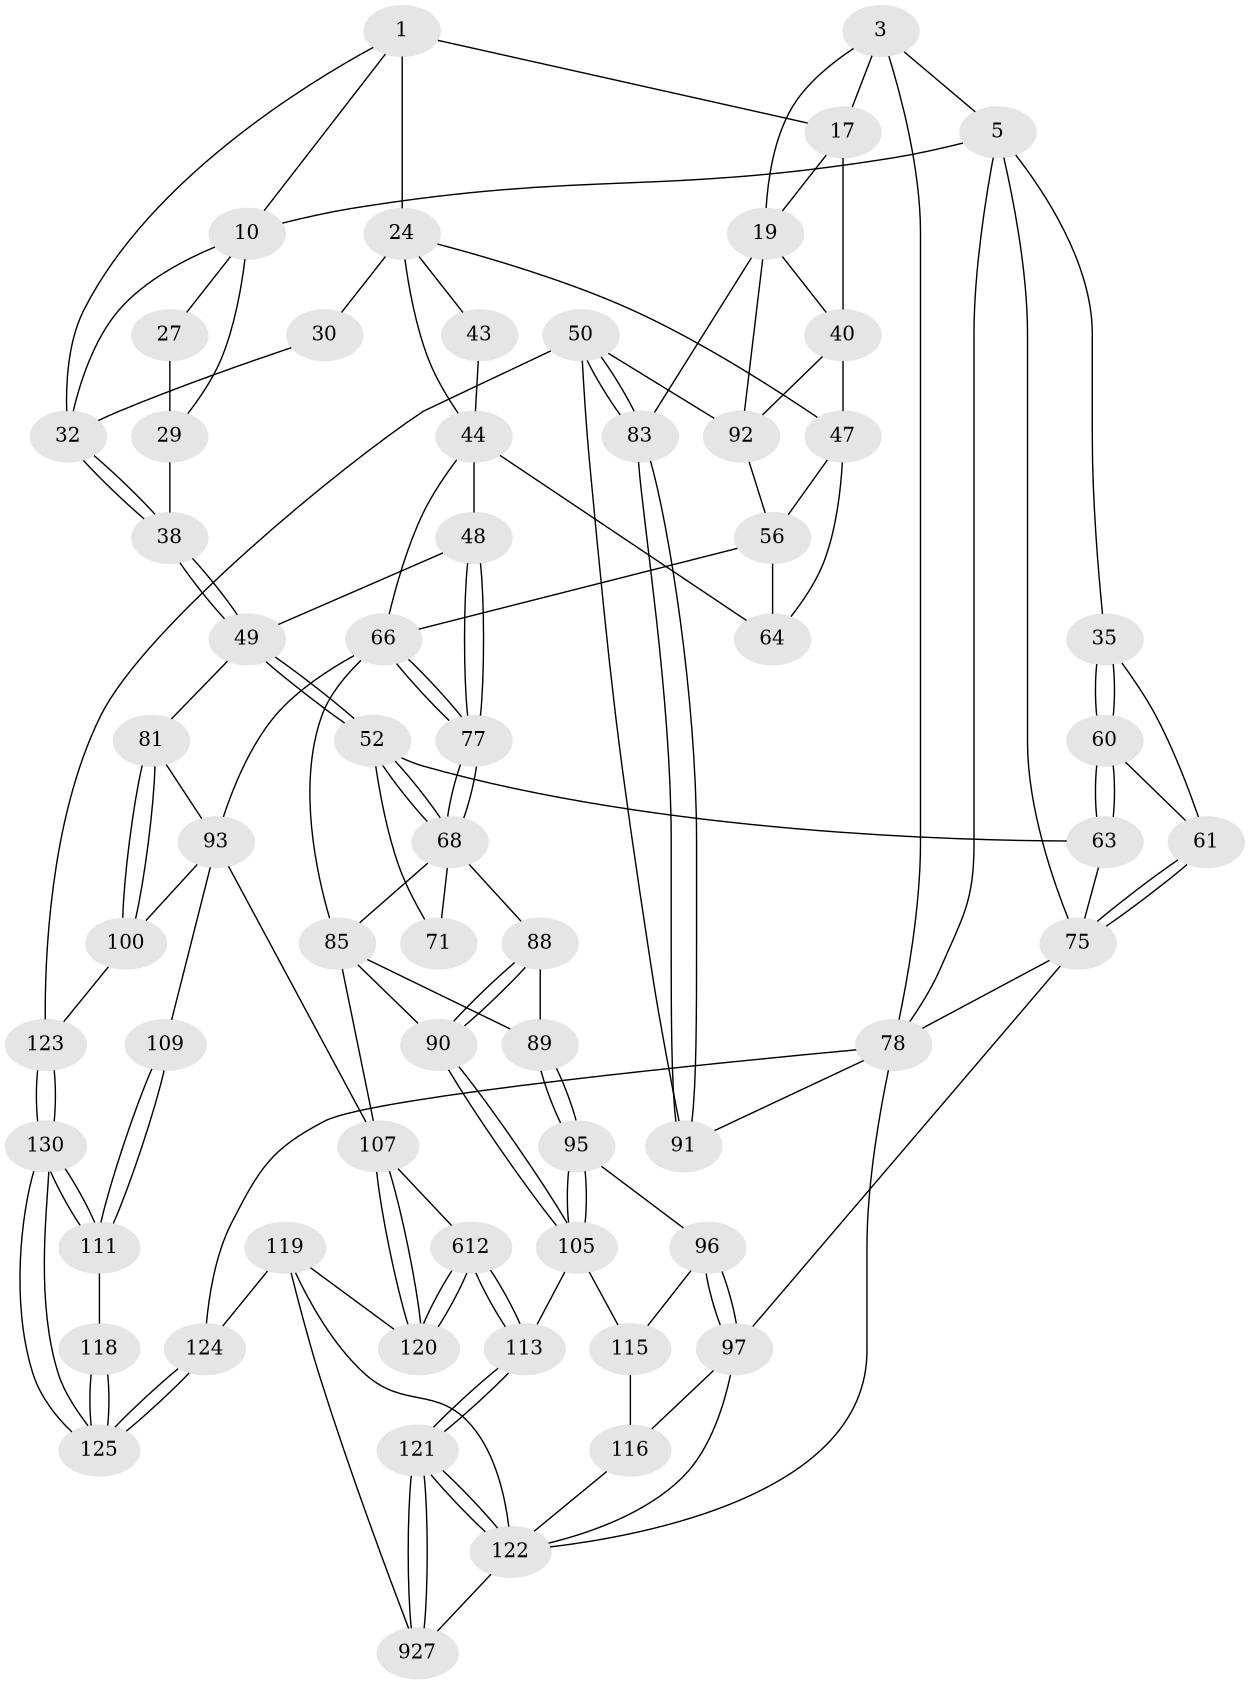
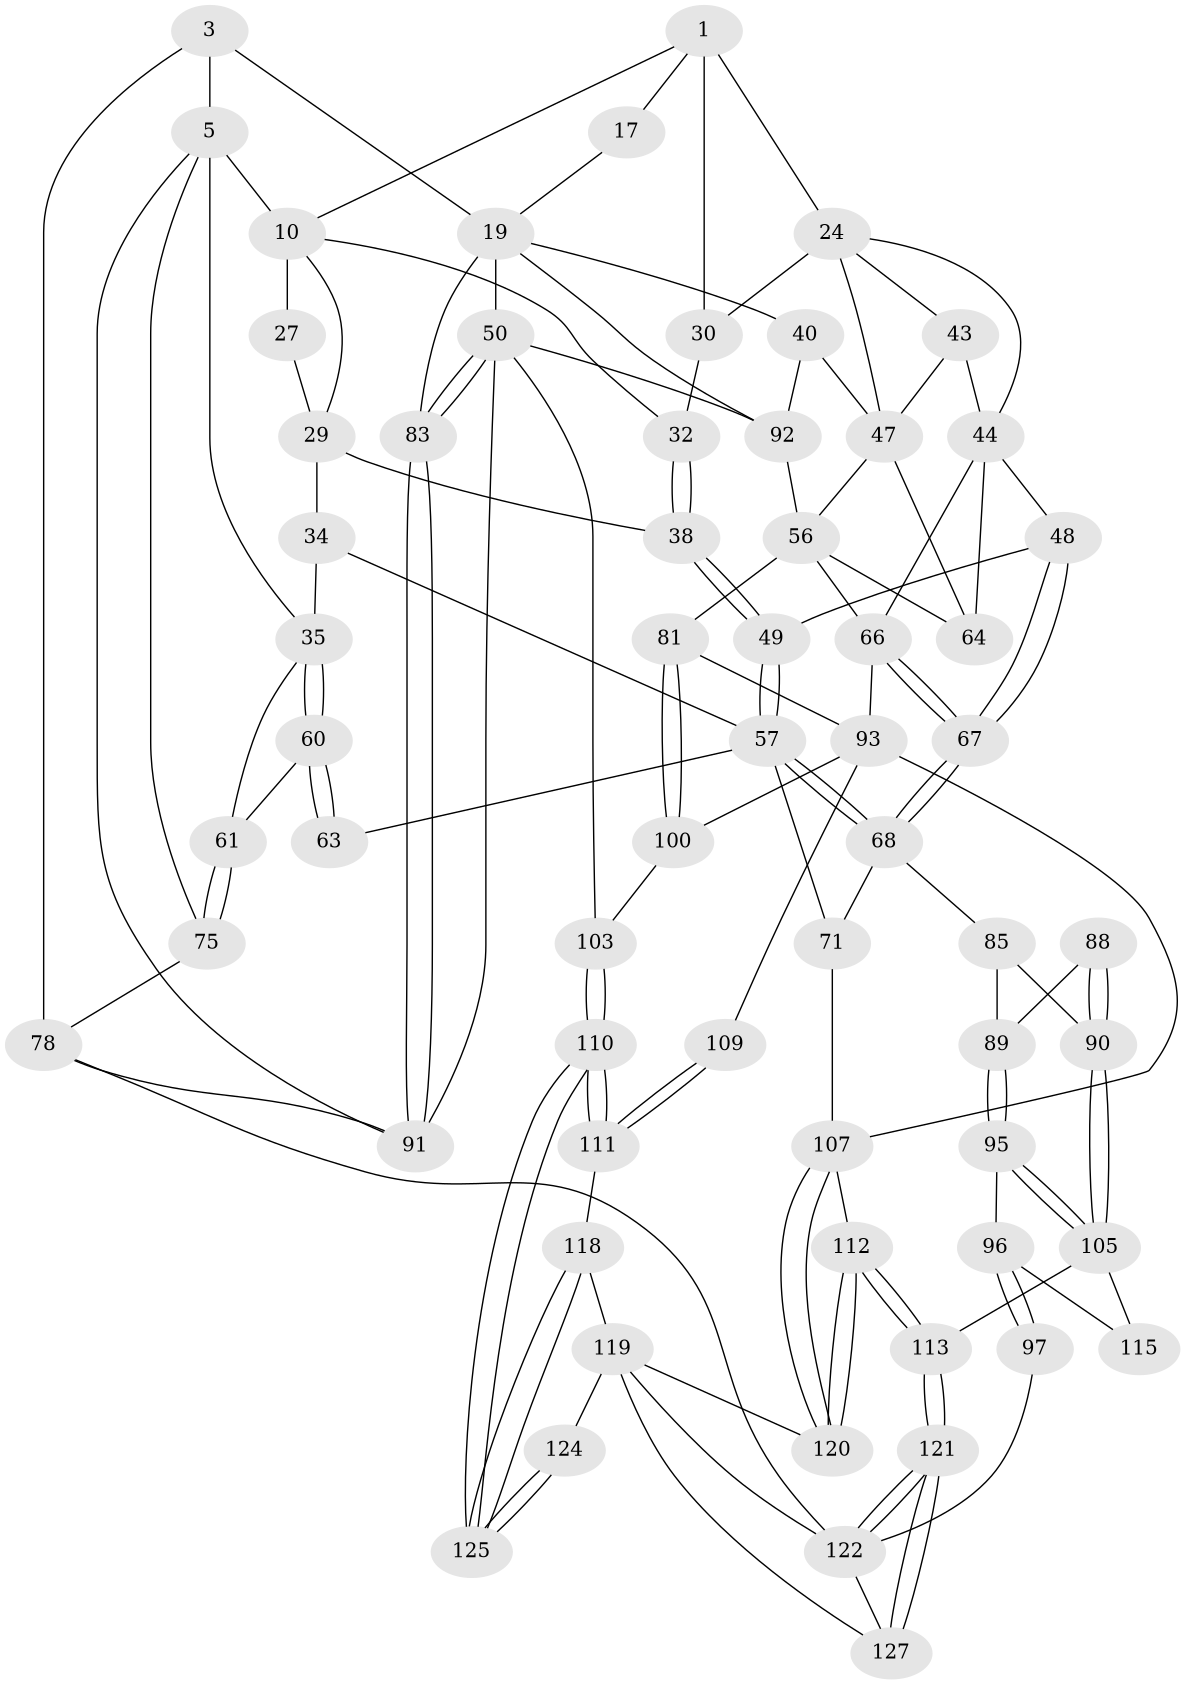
(862, 81) -> none
(172, 194) -> (704, 183)
(843, 234) -> none
none -> (496, 275)
none -> (922, 386)
none -> (317, 538)
(974, 596) -> (97, 696)
(199, 690) -> (744, 583)
(373, 741) -> (768, 741)
(474, 741) -> (970, 741)
(310, 783) -> none
(495, 893) -> none
(1092, 893) -> none
(46, 1045) -> (596, 944)
(358, 1045) -> (832, 1045)
(448, 1096) -> none
(46, 1146) -> (596, 1045)
(907, 1146) -> none
(471, 1248) -> (852, 1248)
none -> (598, 1299)
(630, 1451) -> none
(418, 1653) -> (891, 1653)
